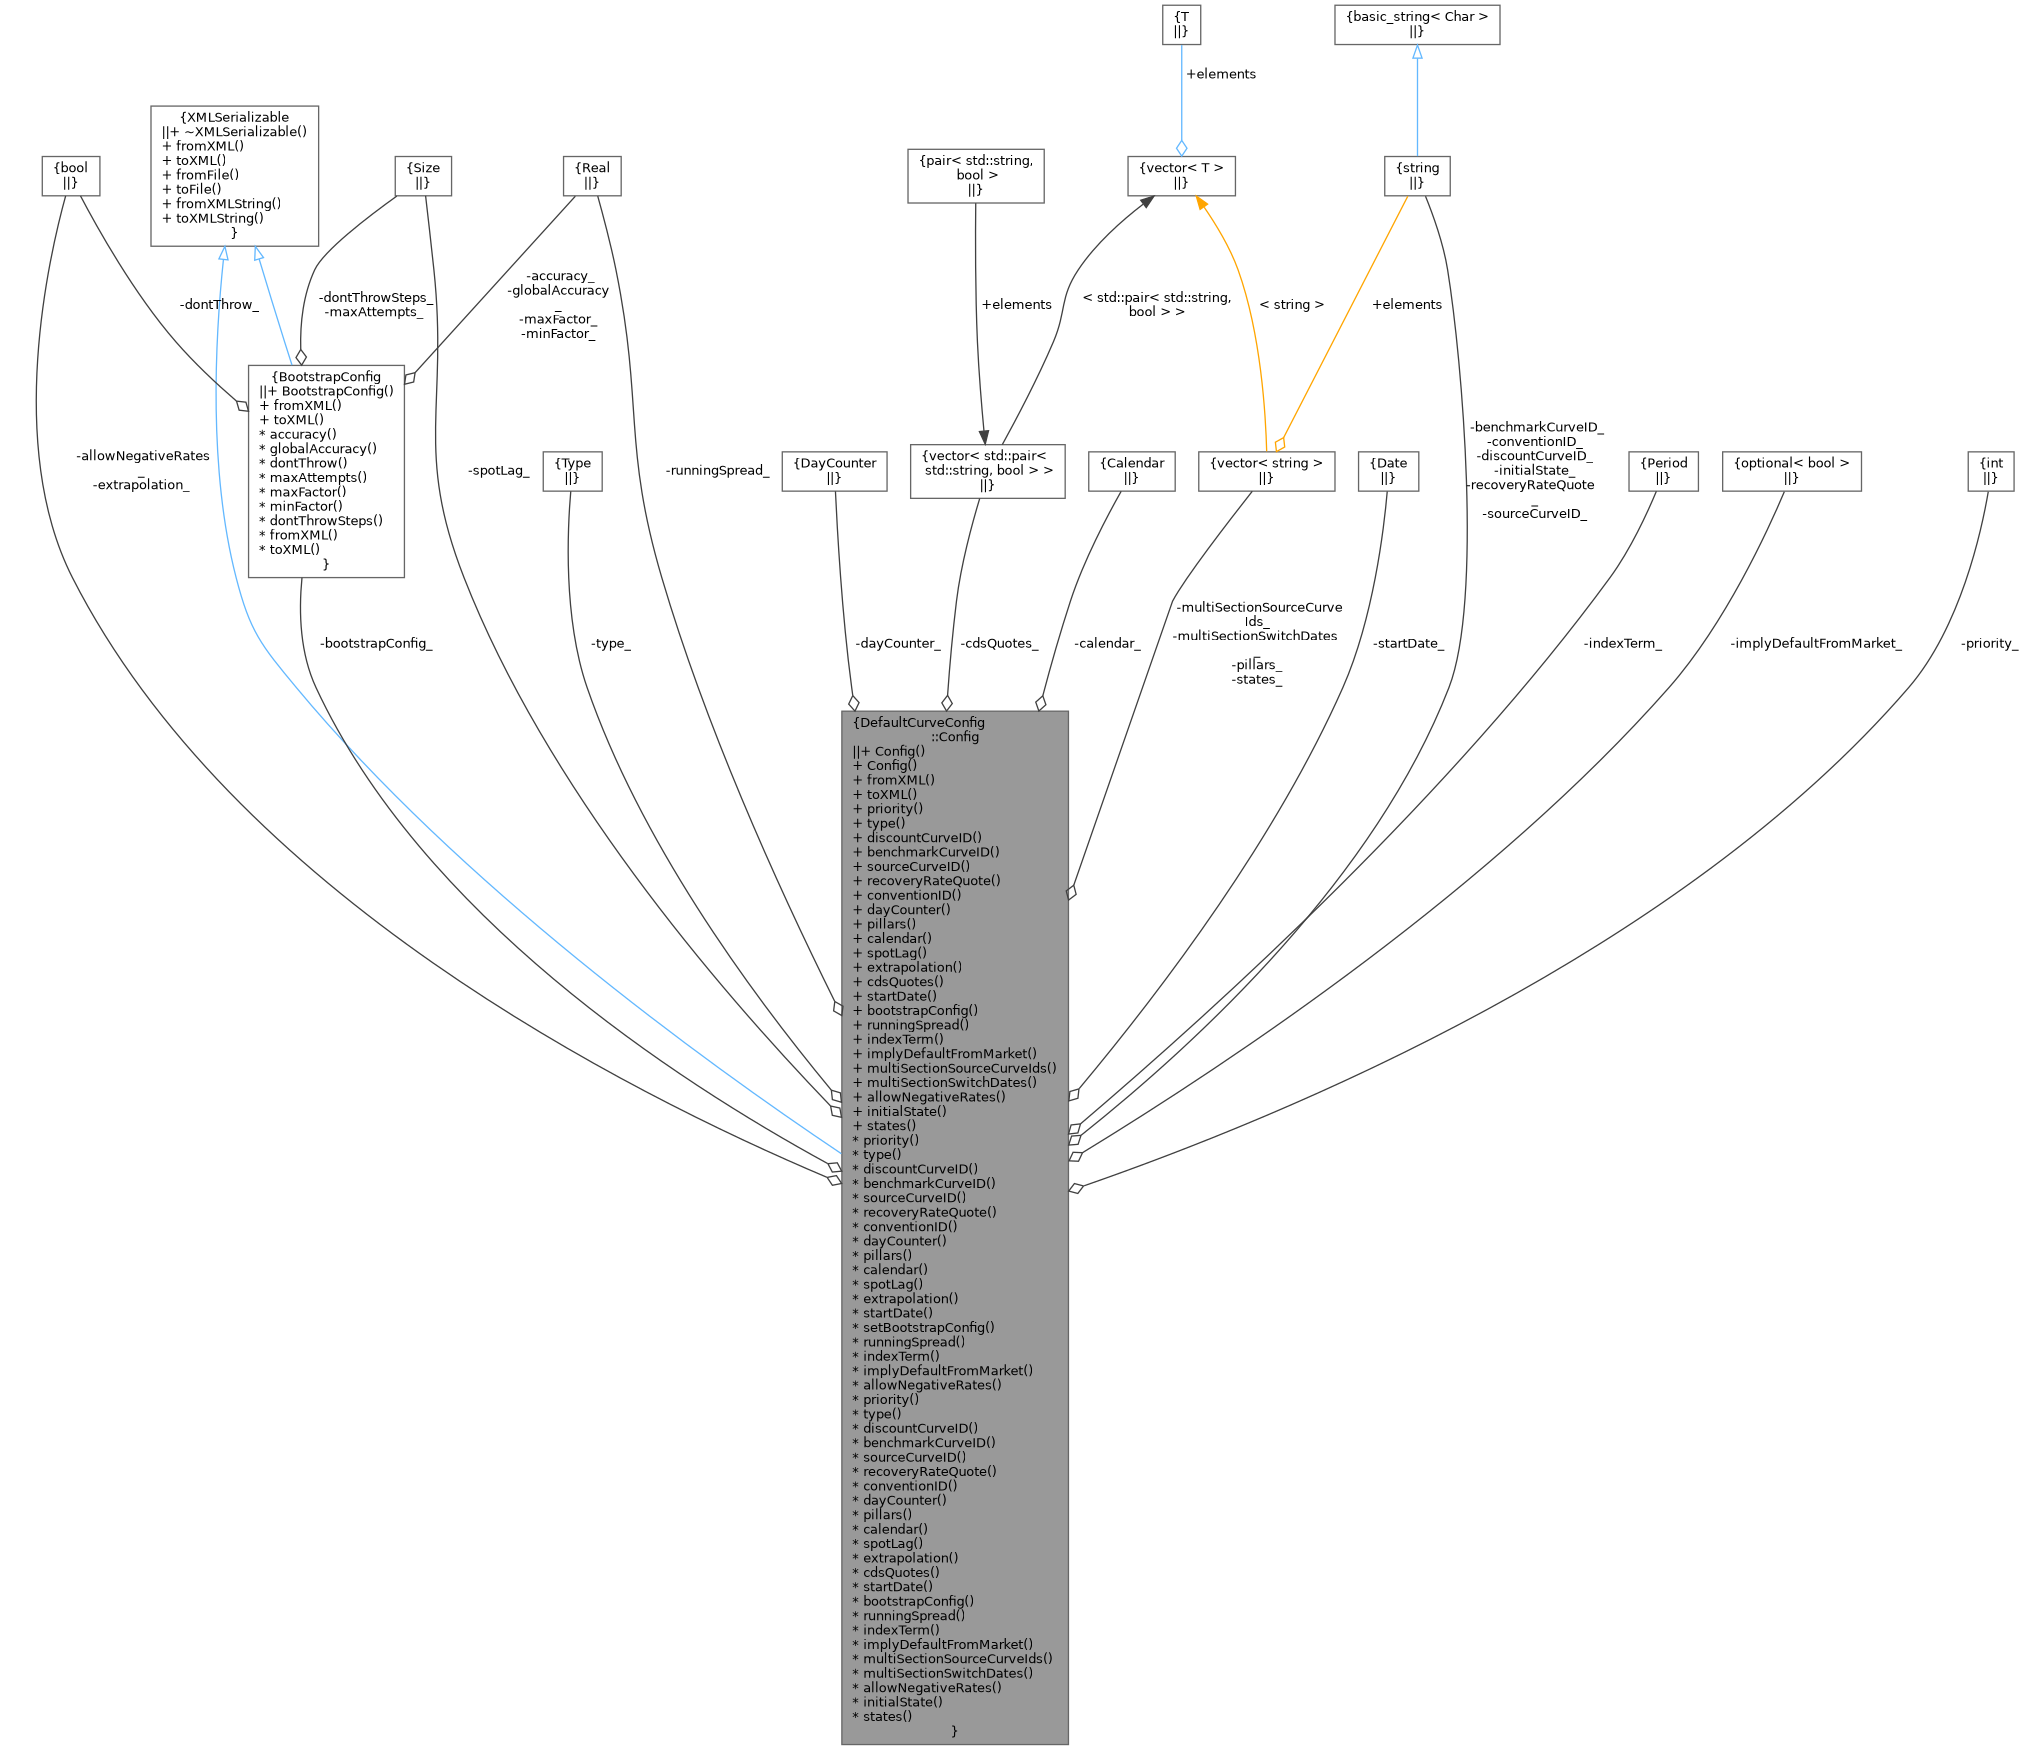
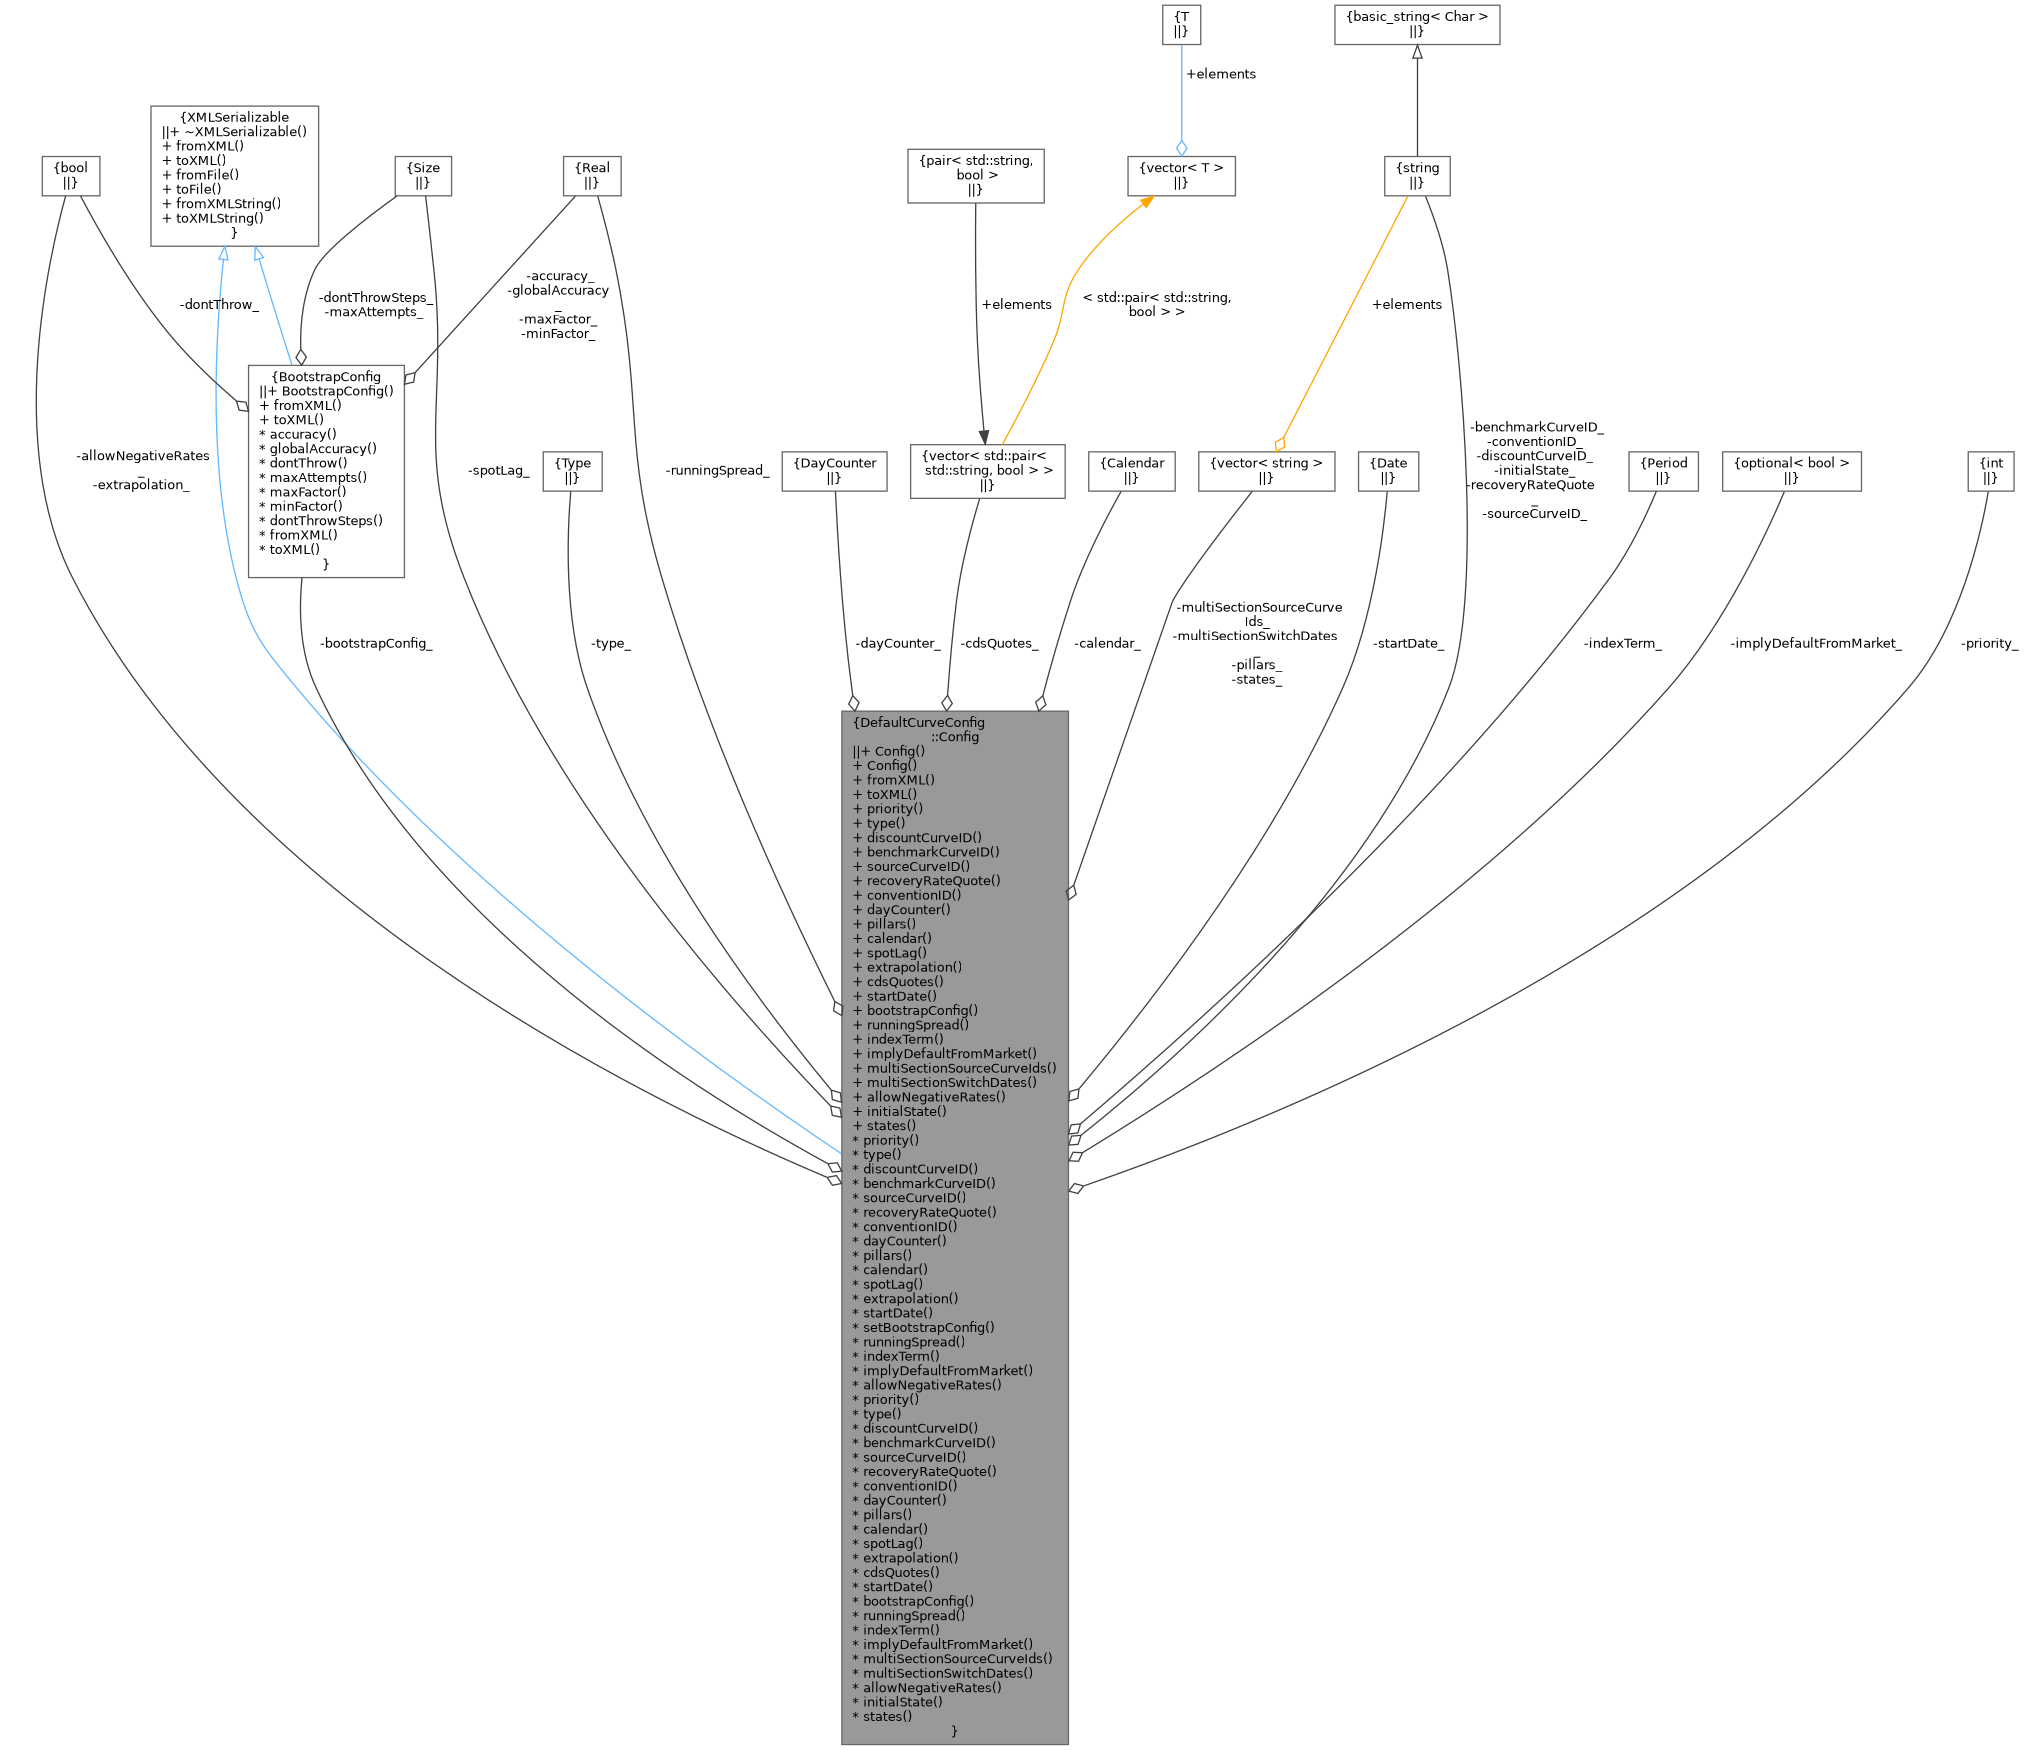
(1418, 107) -> (1418, 107)
(1061, 316) -> (1061, 316)
(1253, 324) -> none
